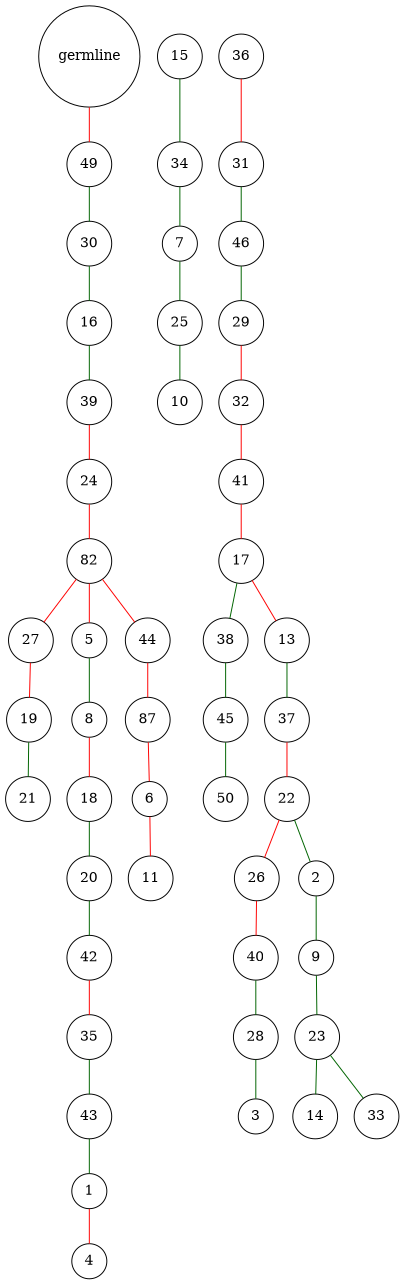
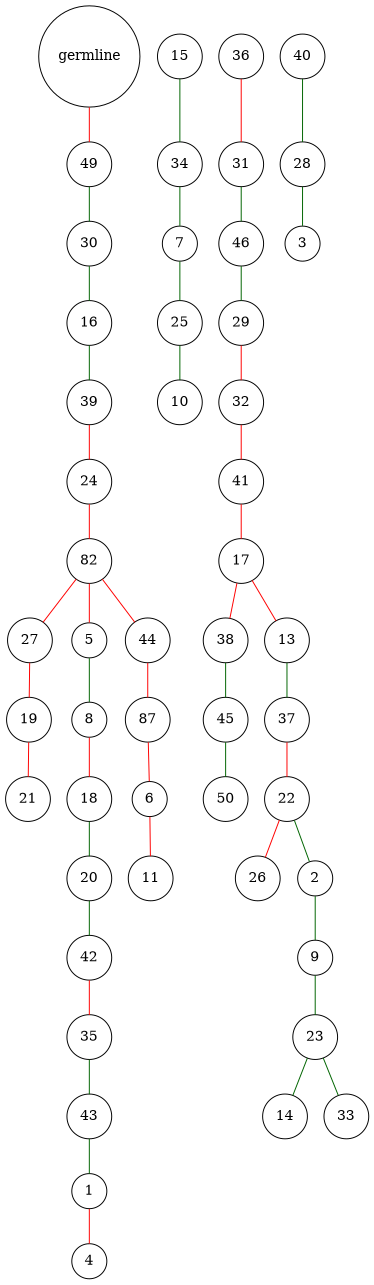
(233, 601) -> (233, 601)
(28, 760) -> (28, 760)
(256, 918) -> none
